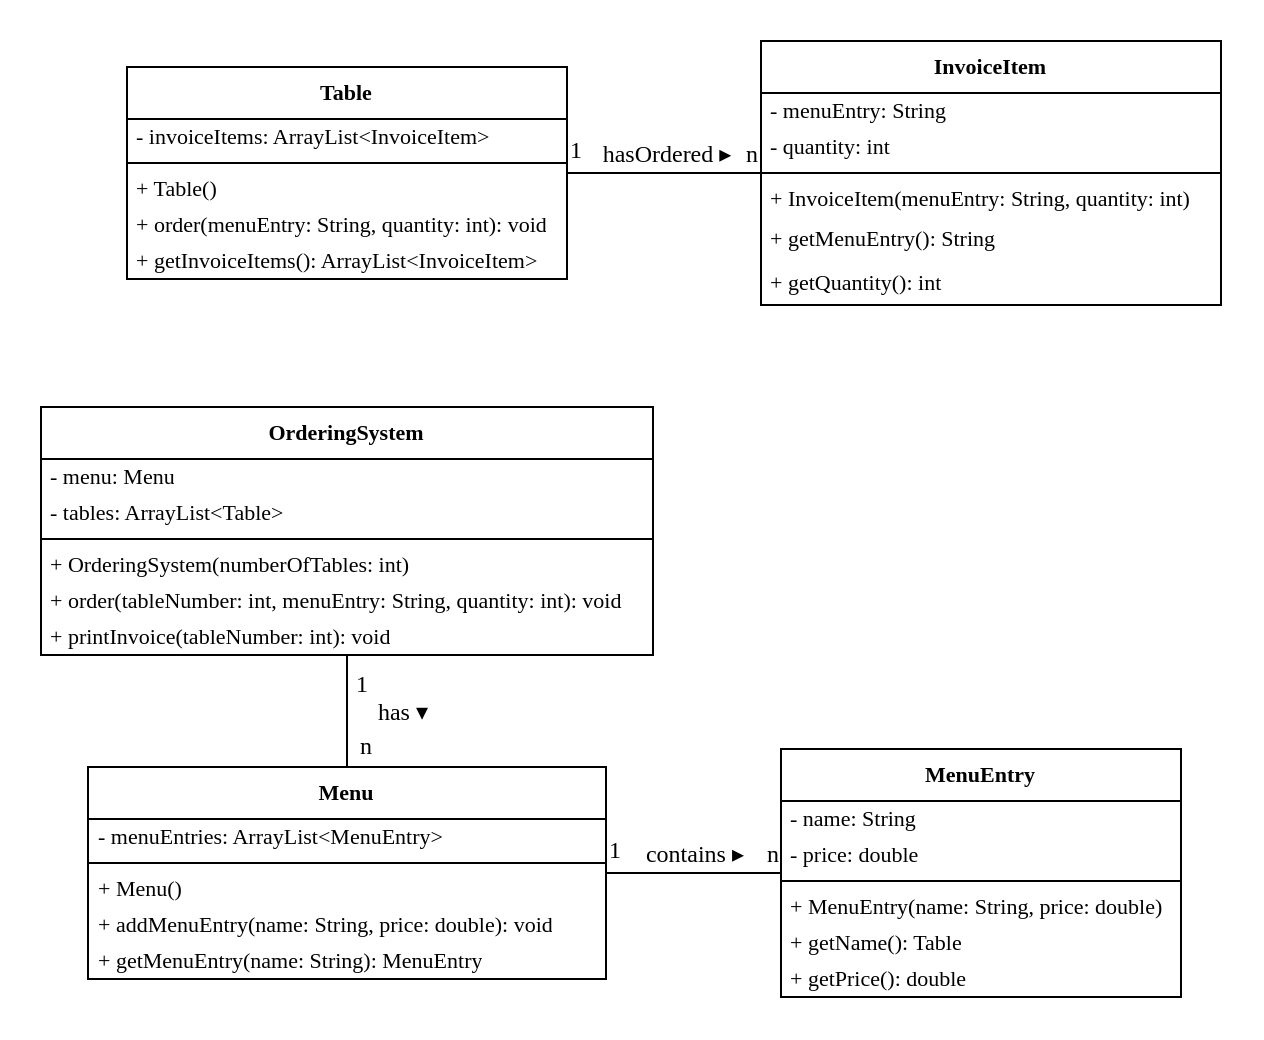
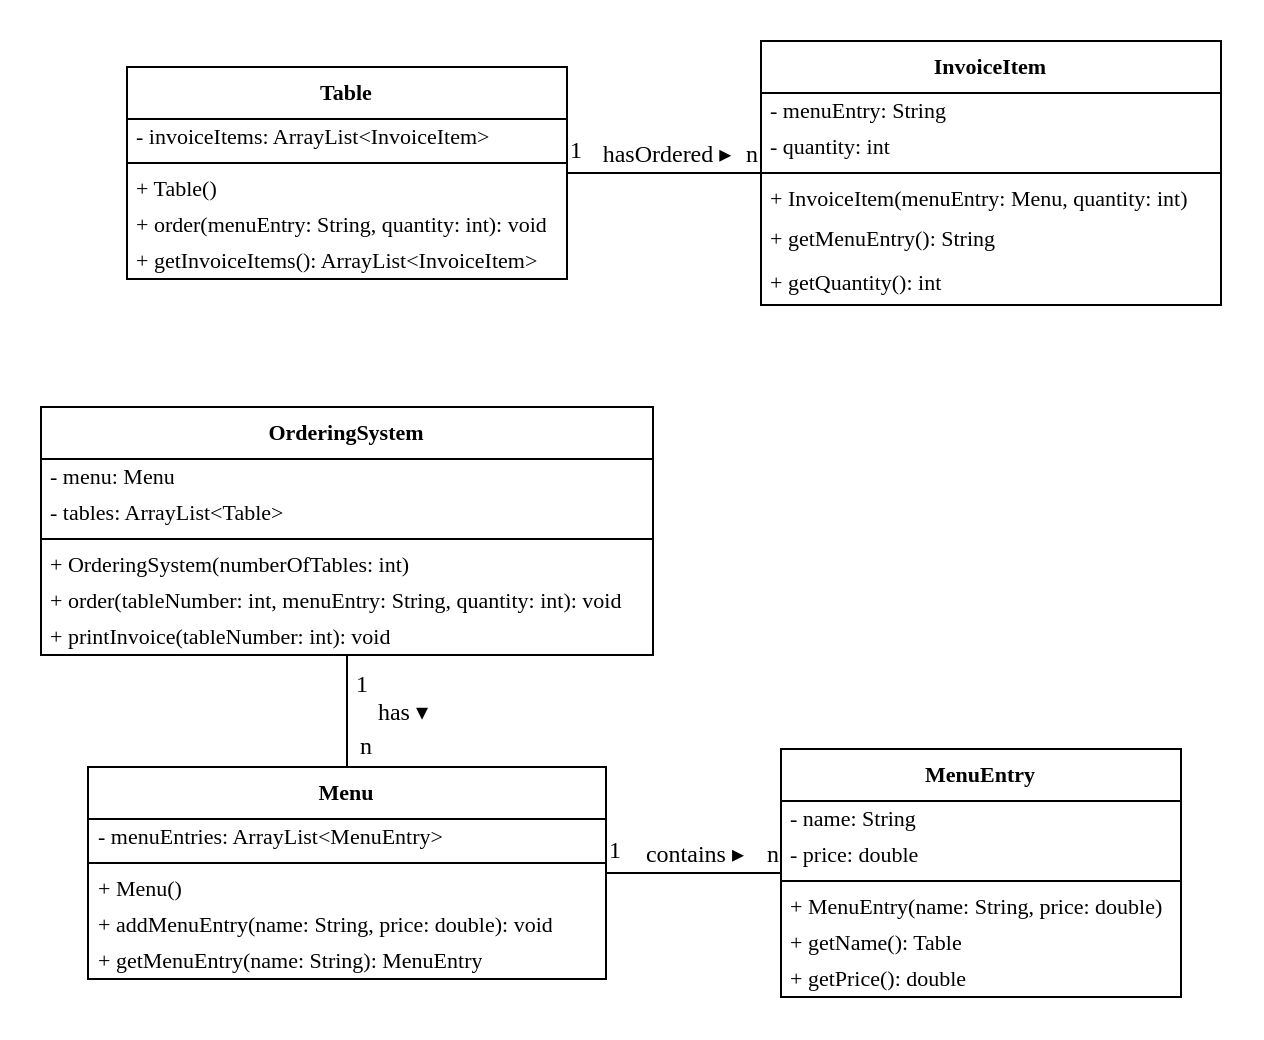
(1029, 199) -> (1020, 199)
